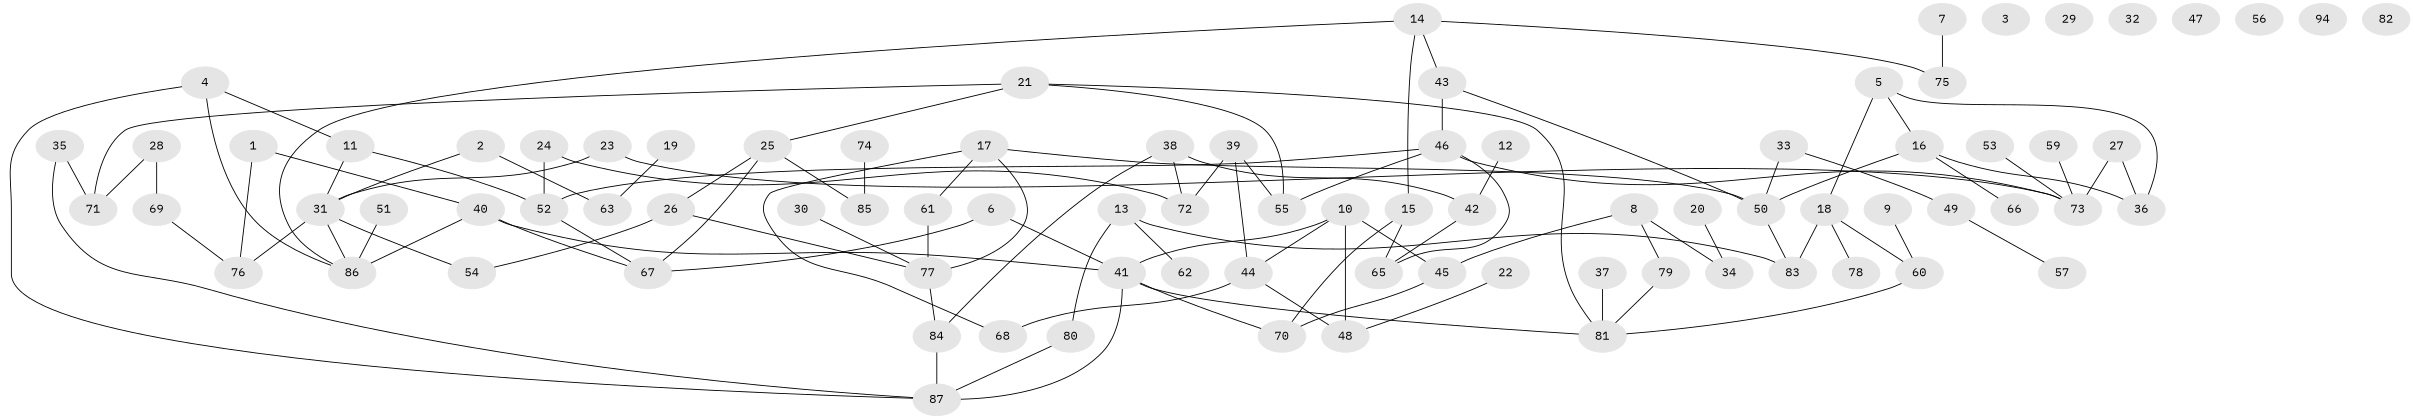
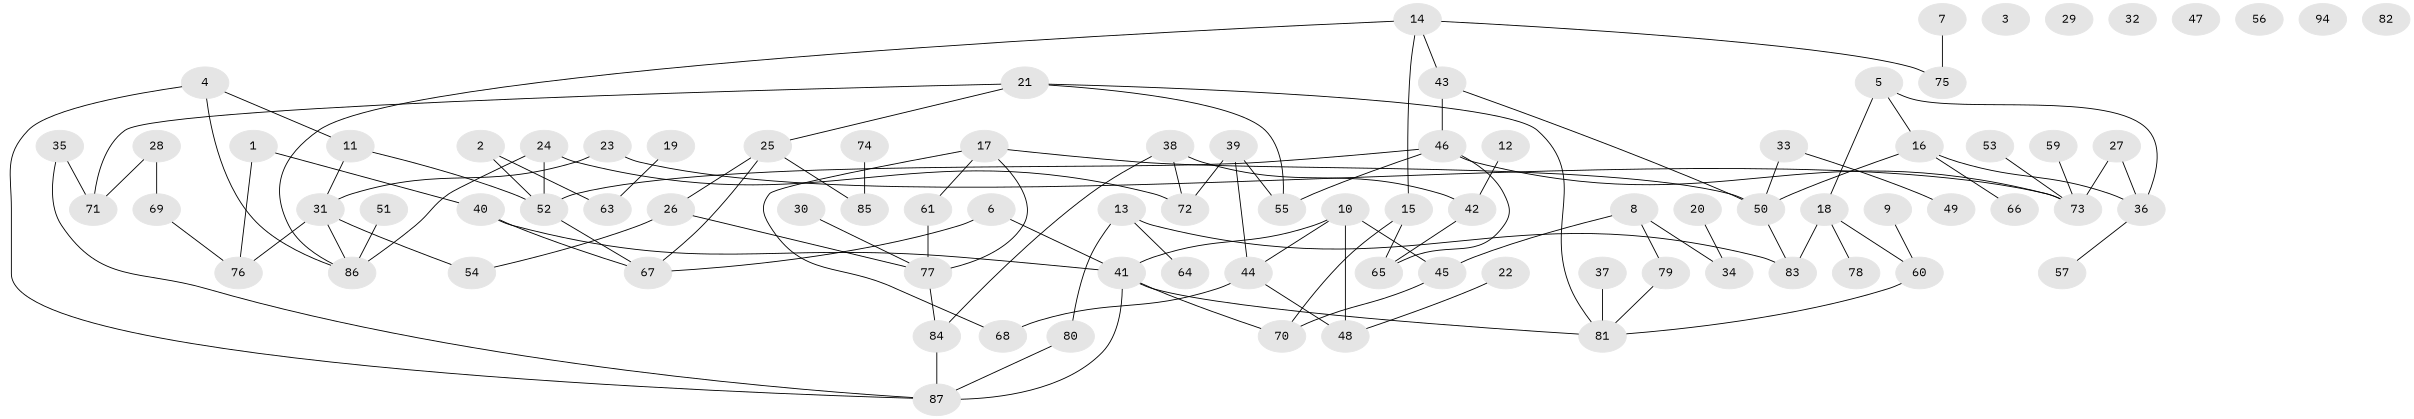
(399, 175) -> (515, 181)
(416, 241) -> (437, 203)
(2007, 241) -> (2102, 241)
(1185, 273) -> (1185, 273)
